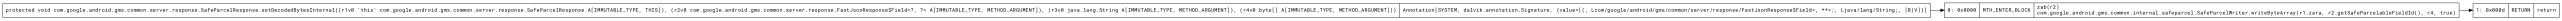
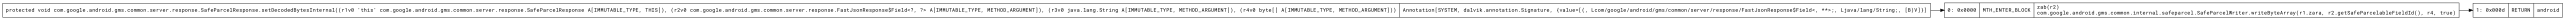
(2547, 10) -> (2548, 10)
